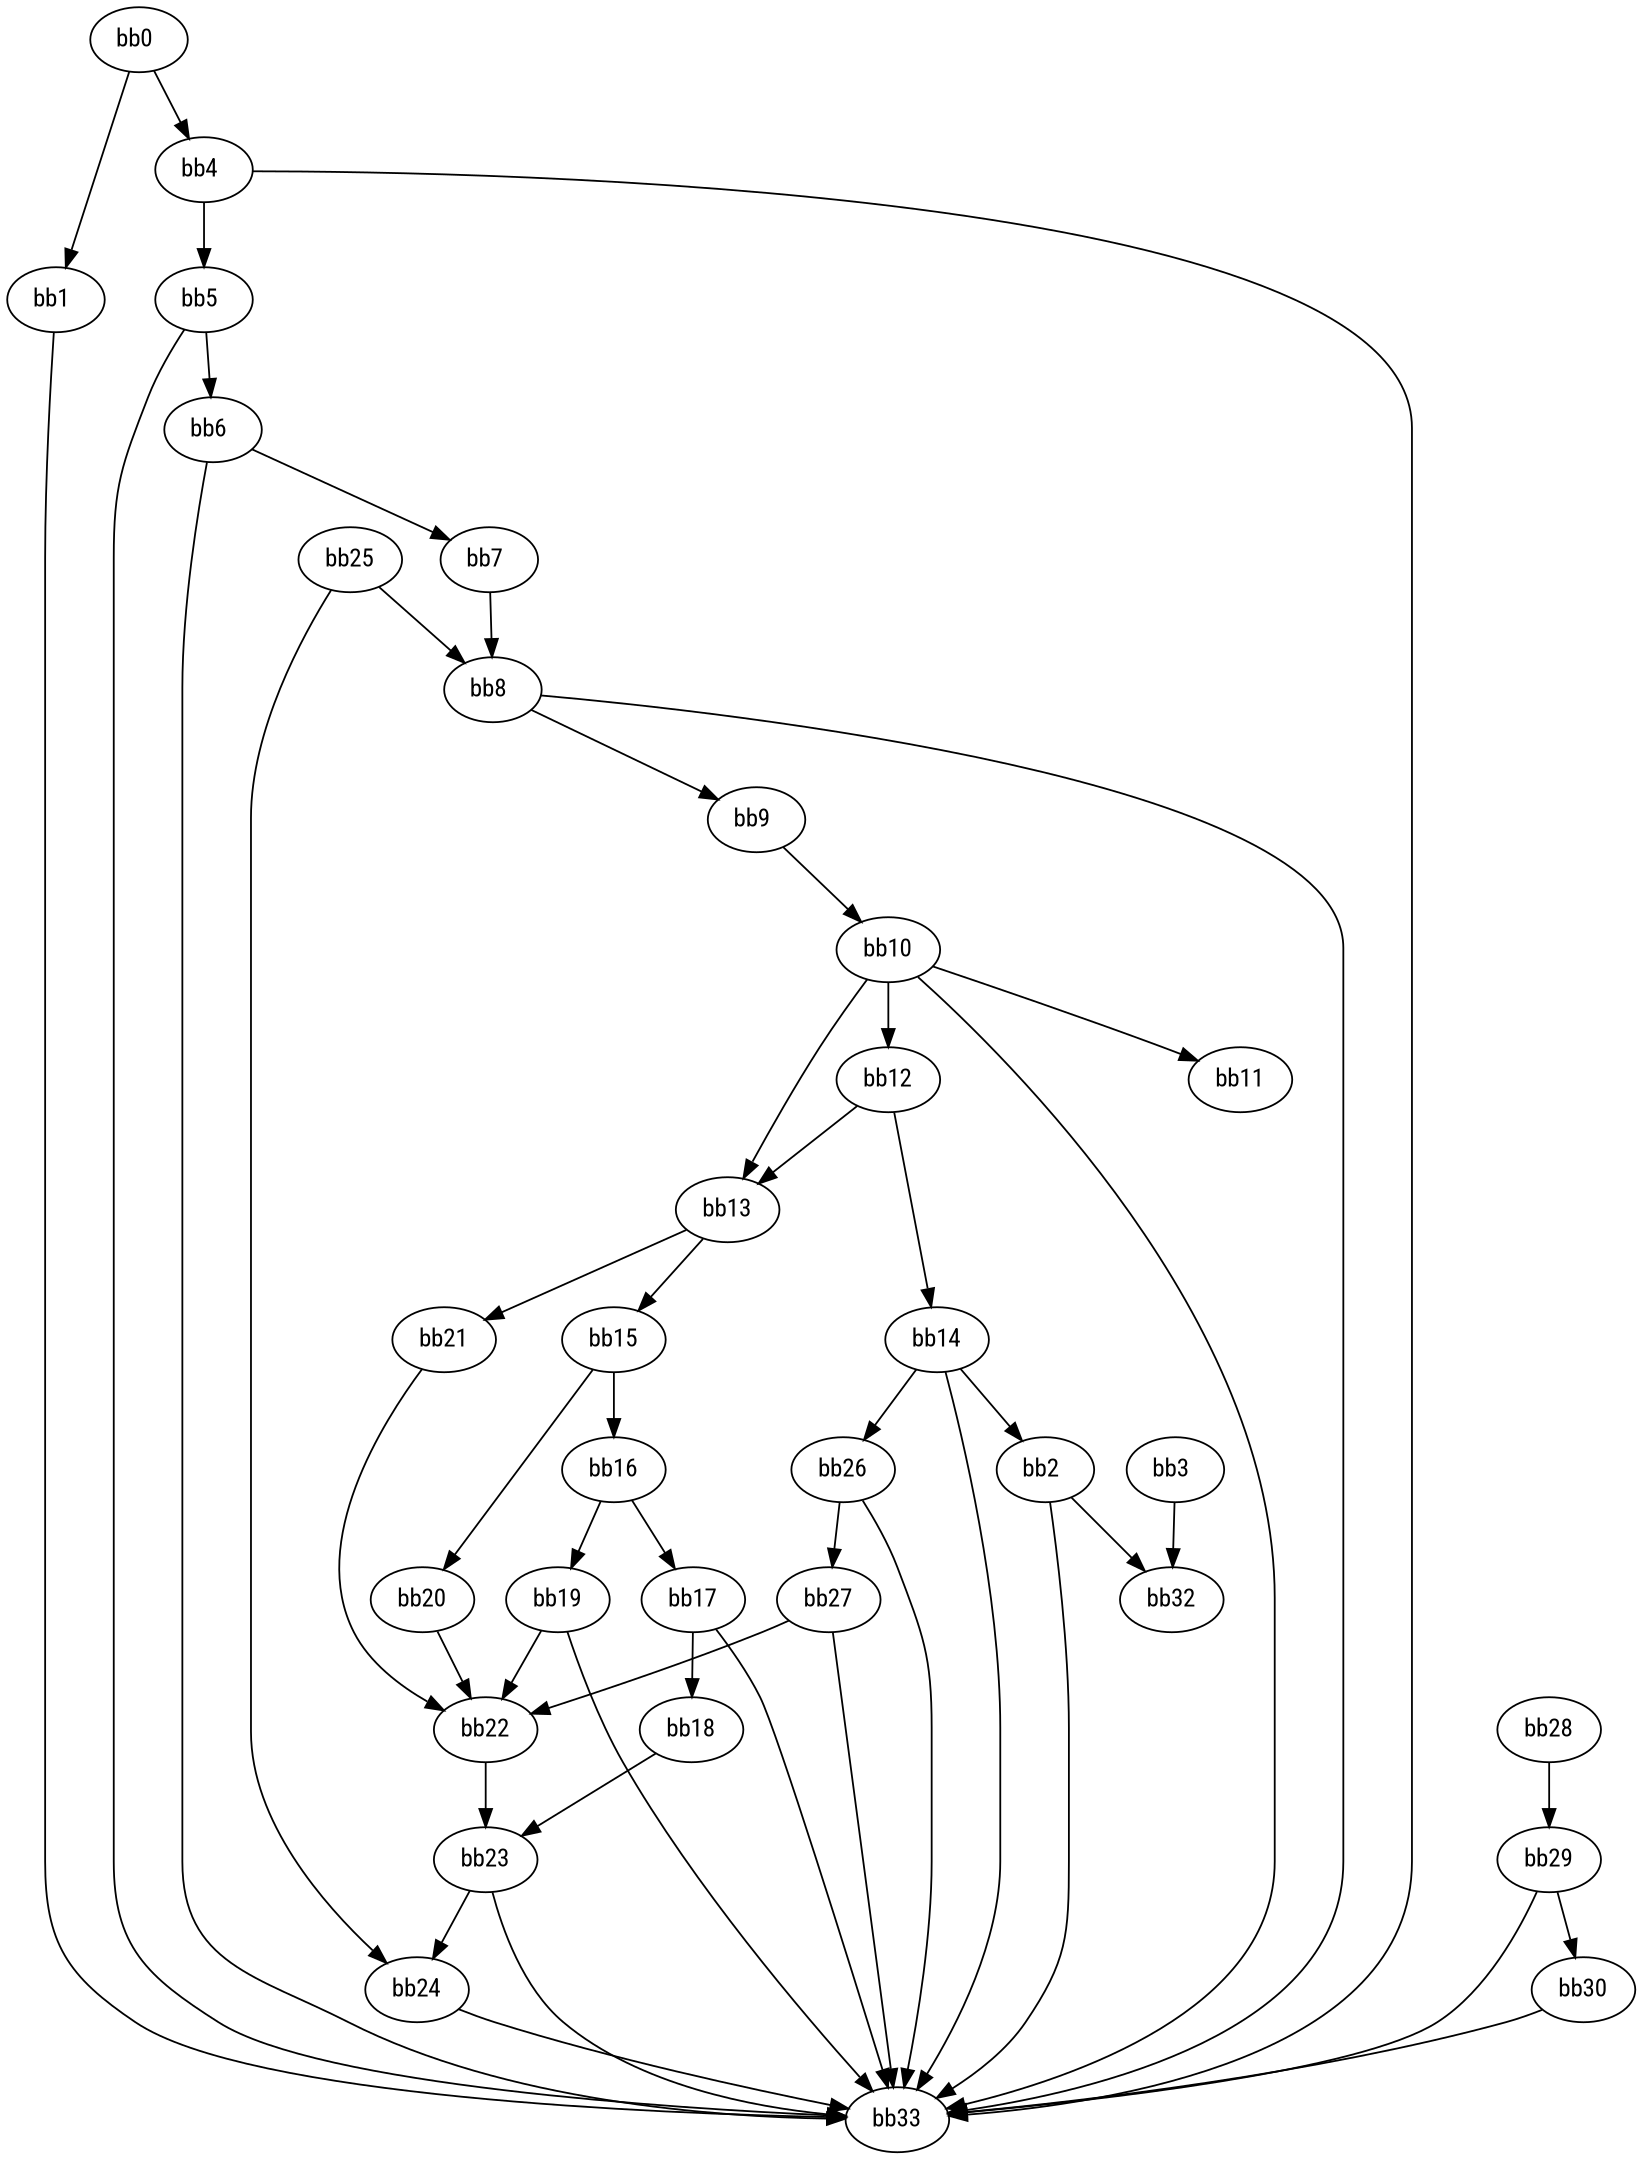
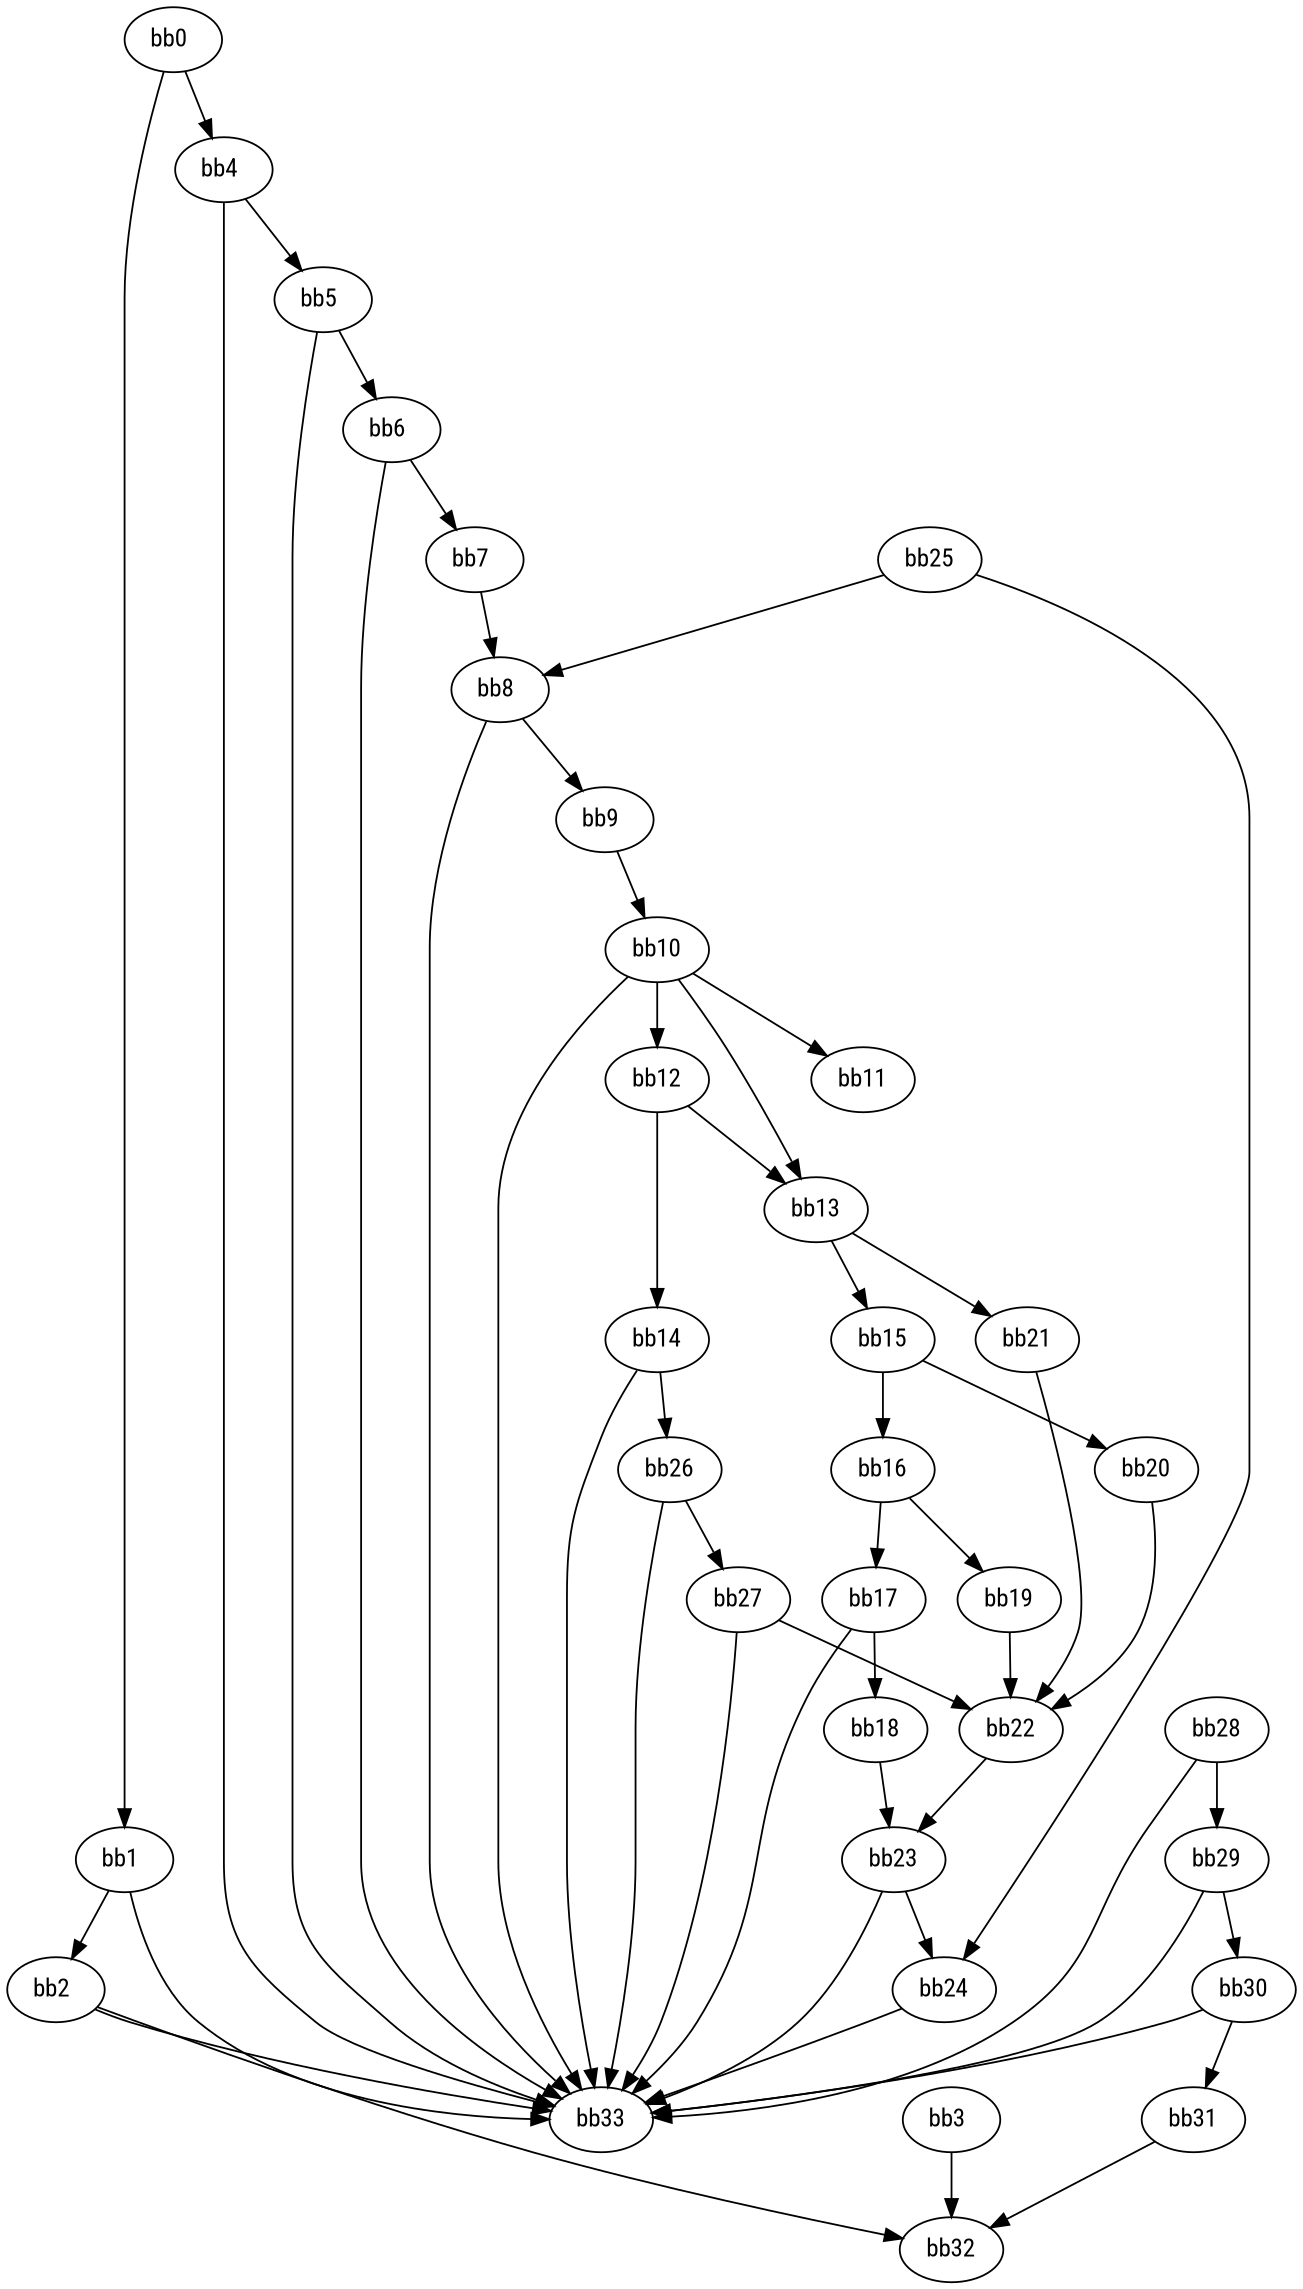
(985, 1398) -> (95, 1917)
(692, 1868) -> (998, 2031)
none -> (1193, 2120)
